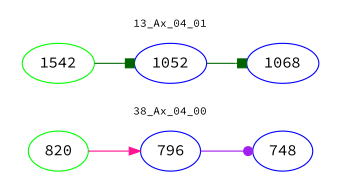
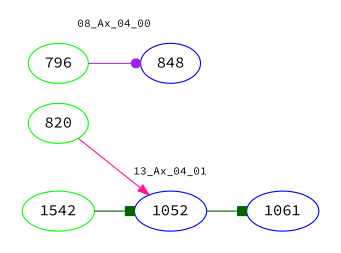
(283, 63) -> (283, 211)
(171, 112) -> (114, 24)
(109, 151) -> (115, 168)
(171, 151) -> (58, 63)
(283, 151) -> (171, 63)
